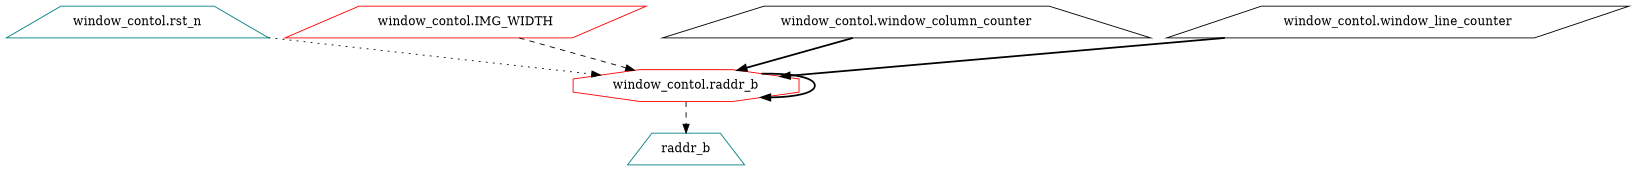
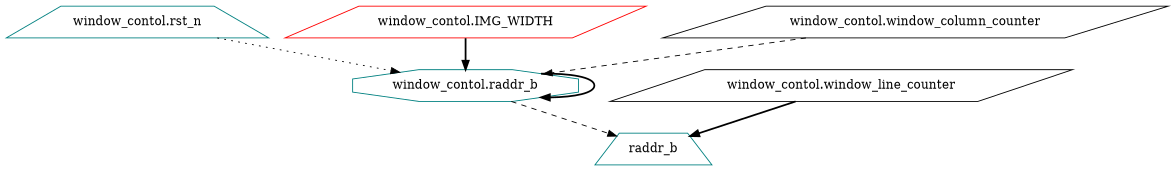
(907, 22) -> (915, 22)
(572, 53) -> (466, 49)
(800, 53) -> (679, 55)
(1007, 57) -> (747, 117)
(686, 86) -> (466, 86)
